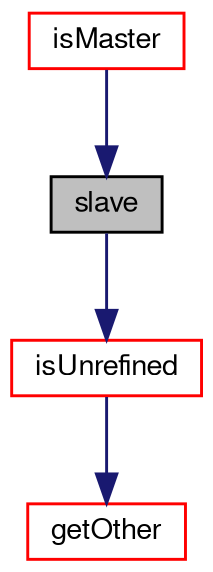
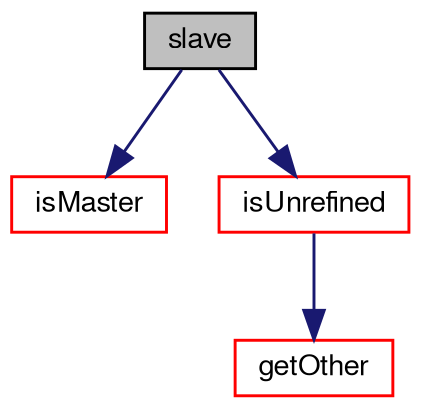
(107, 108) -> (153, 111)
